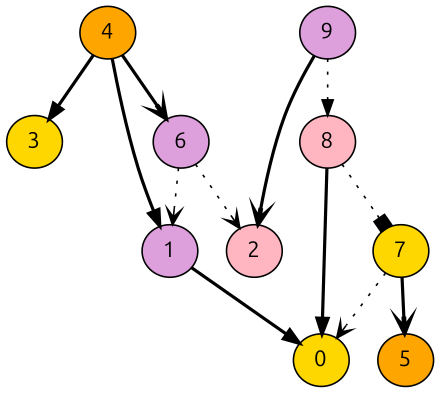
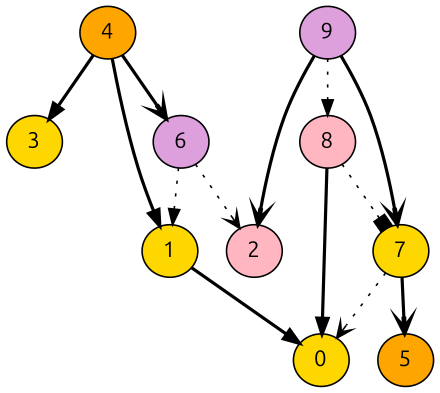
none -> (375, 130)
(176, 188) -> (176, 188)
(170, 251) -> (170, 251)
